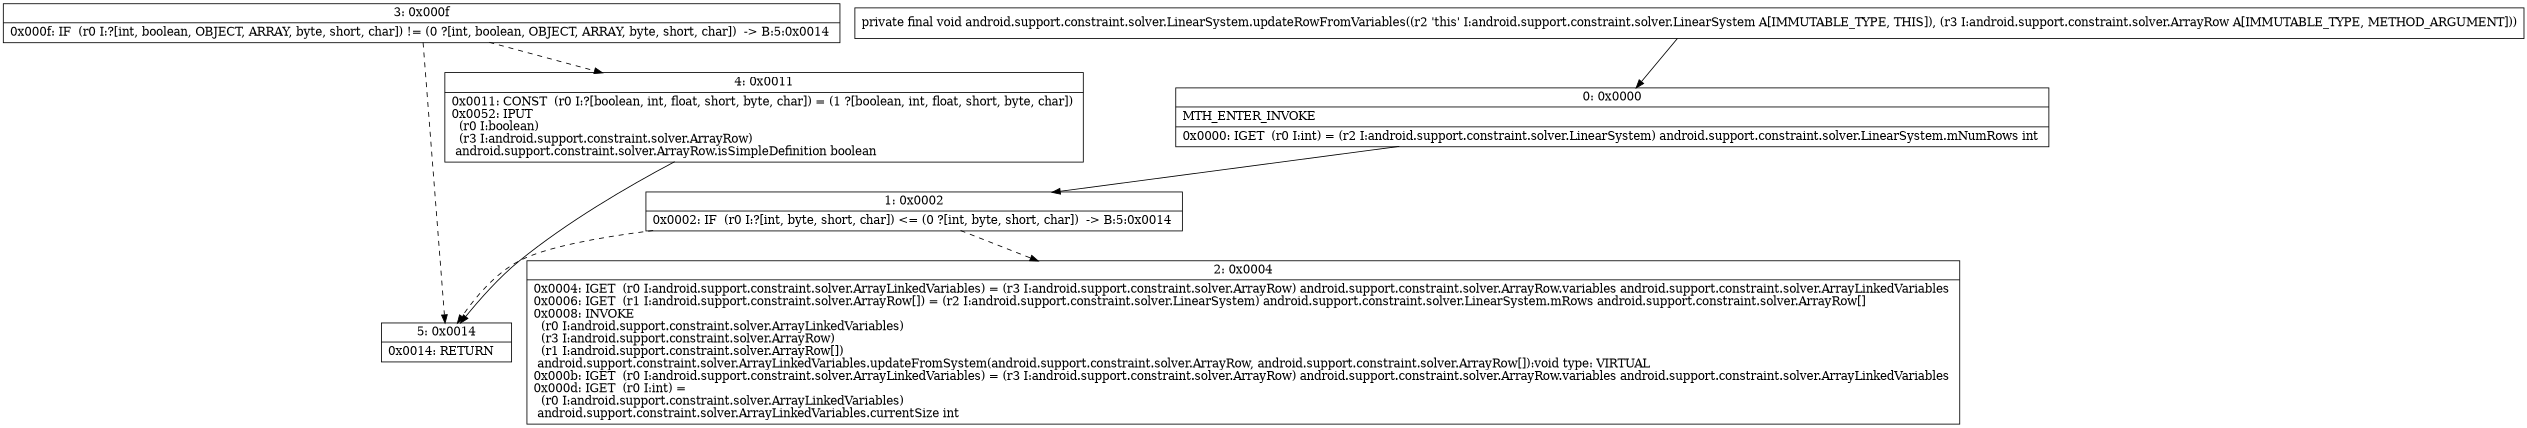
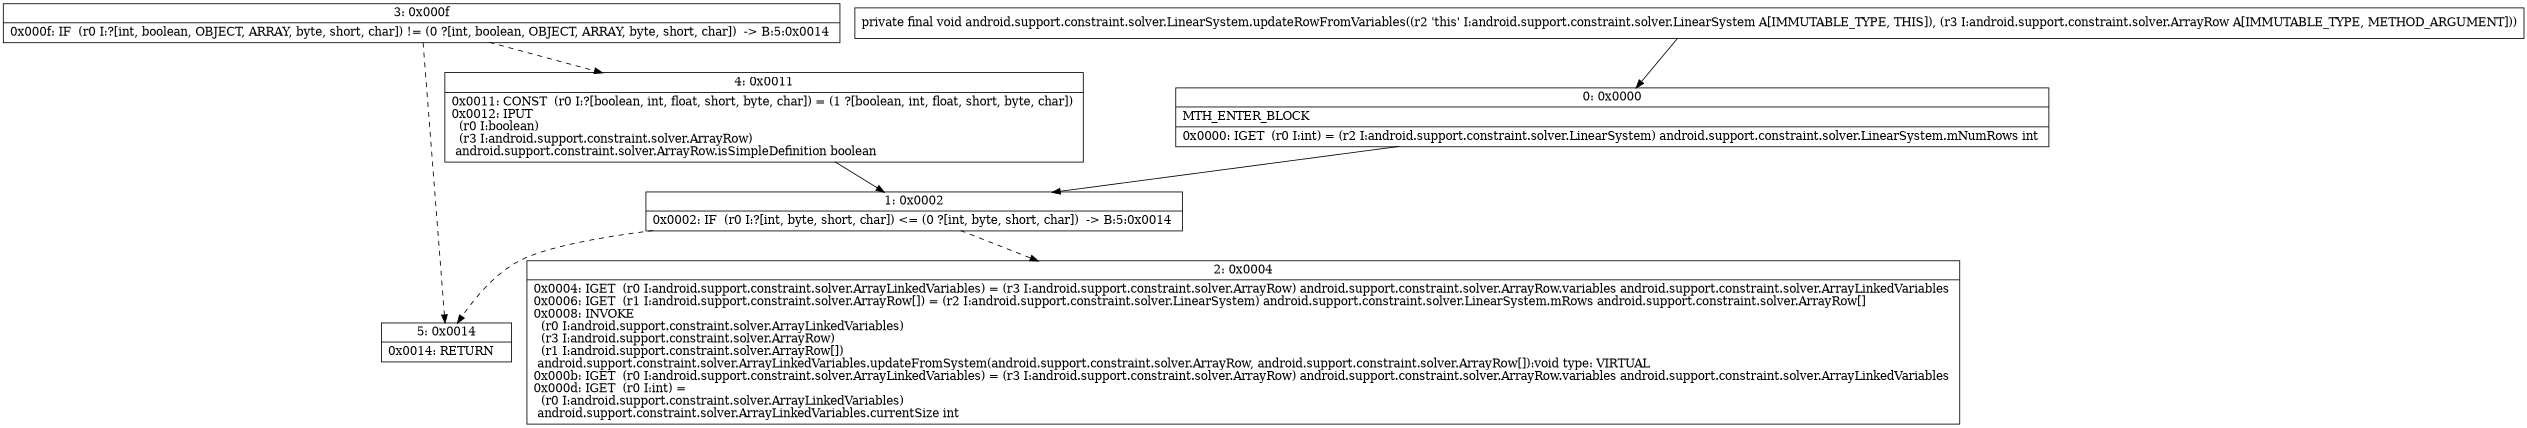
(496, 114) -> (496, 114)
(1249, 116) -> (1246, 116)
(562, 229) -> (856, 175)
